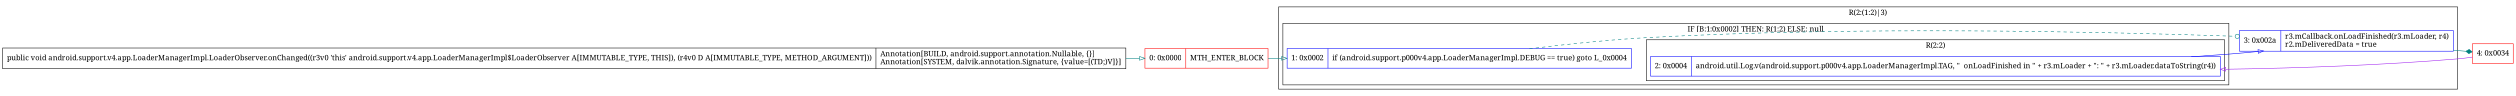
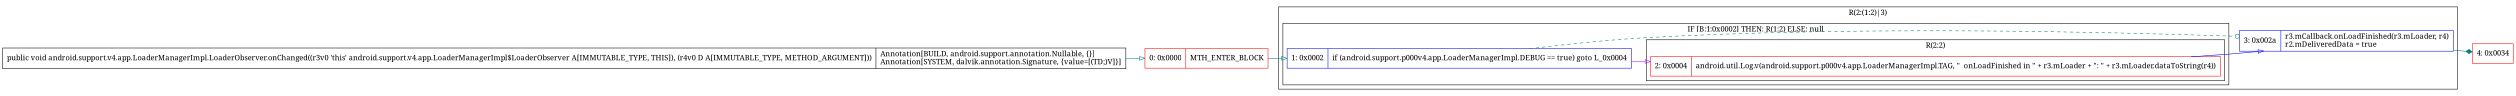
(1935, 66) -> (1935, 66)
(2349, 66) -> (1638, 61)
